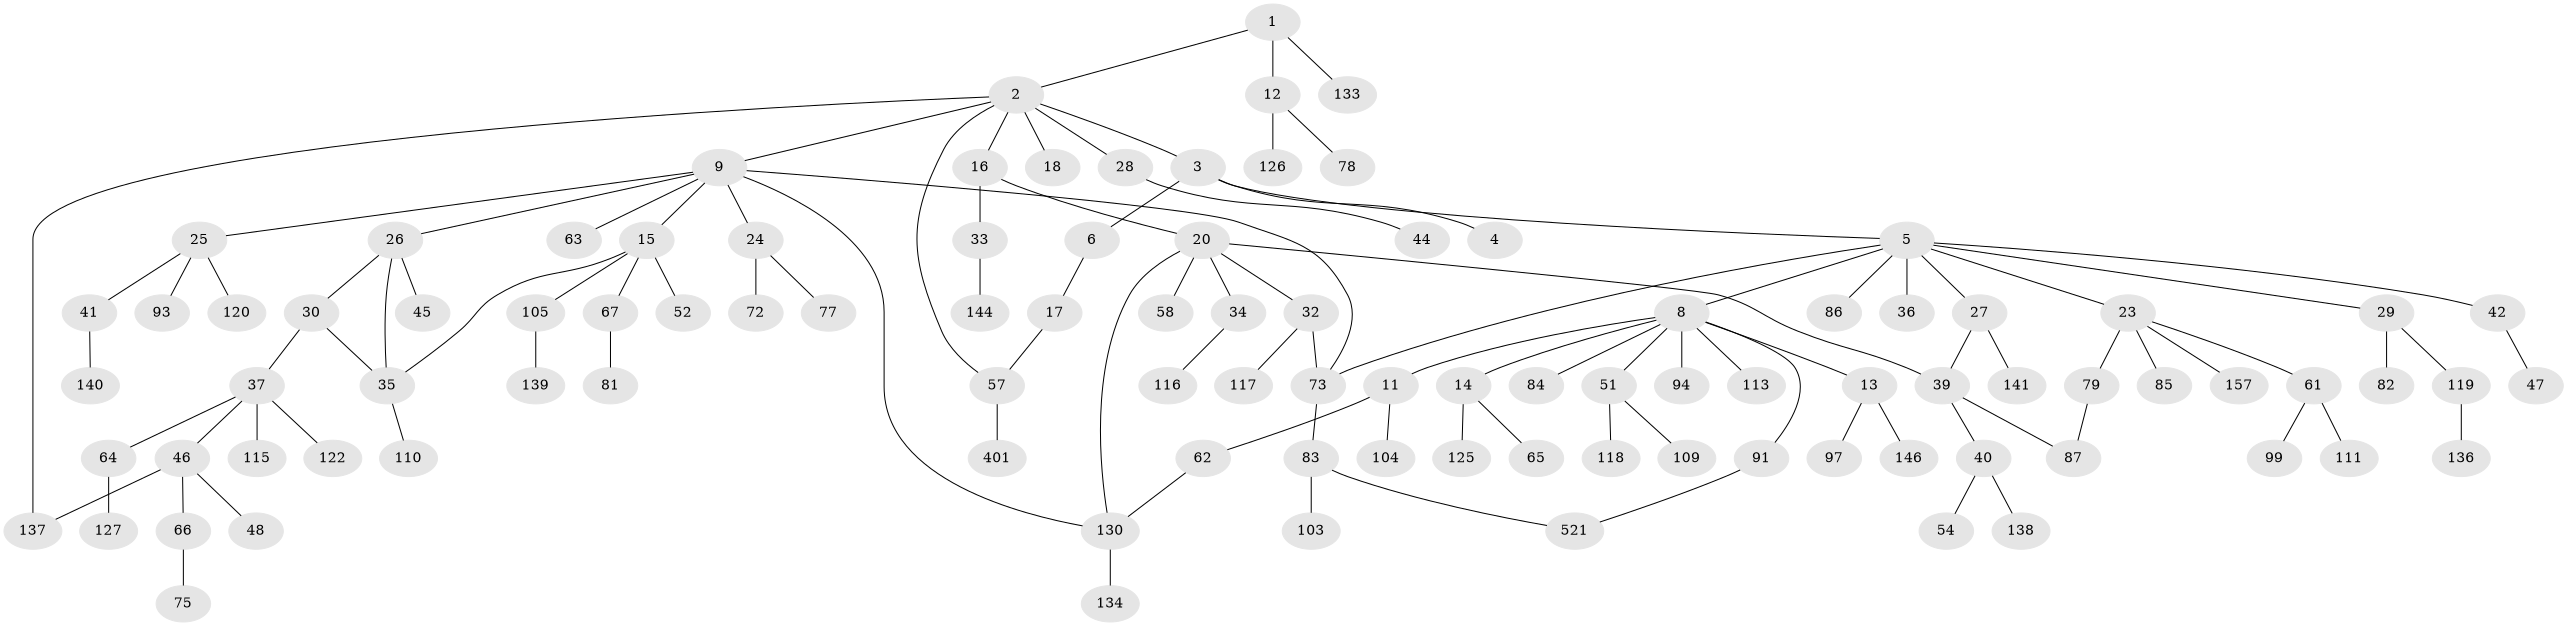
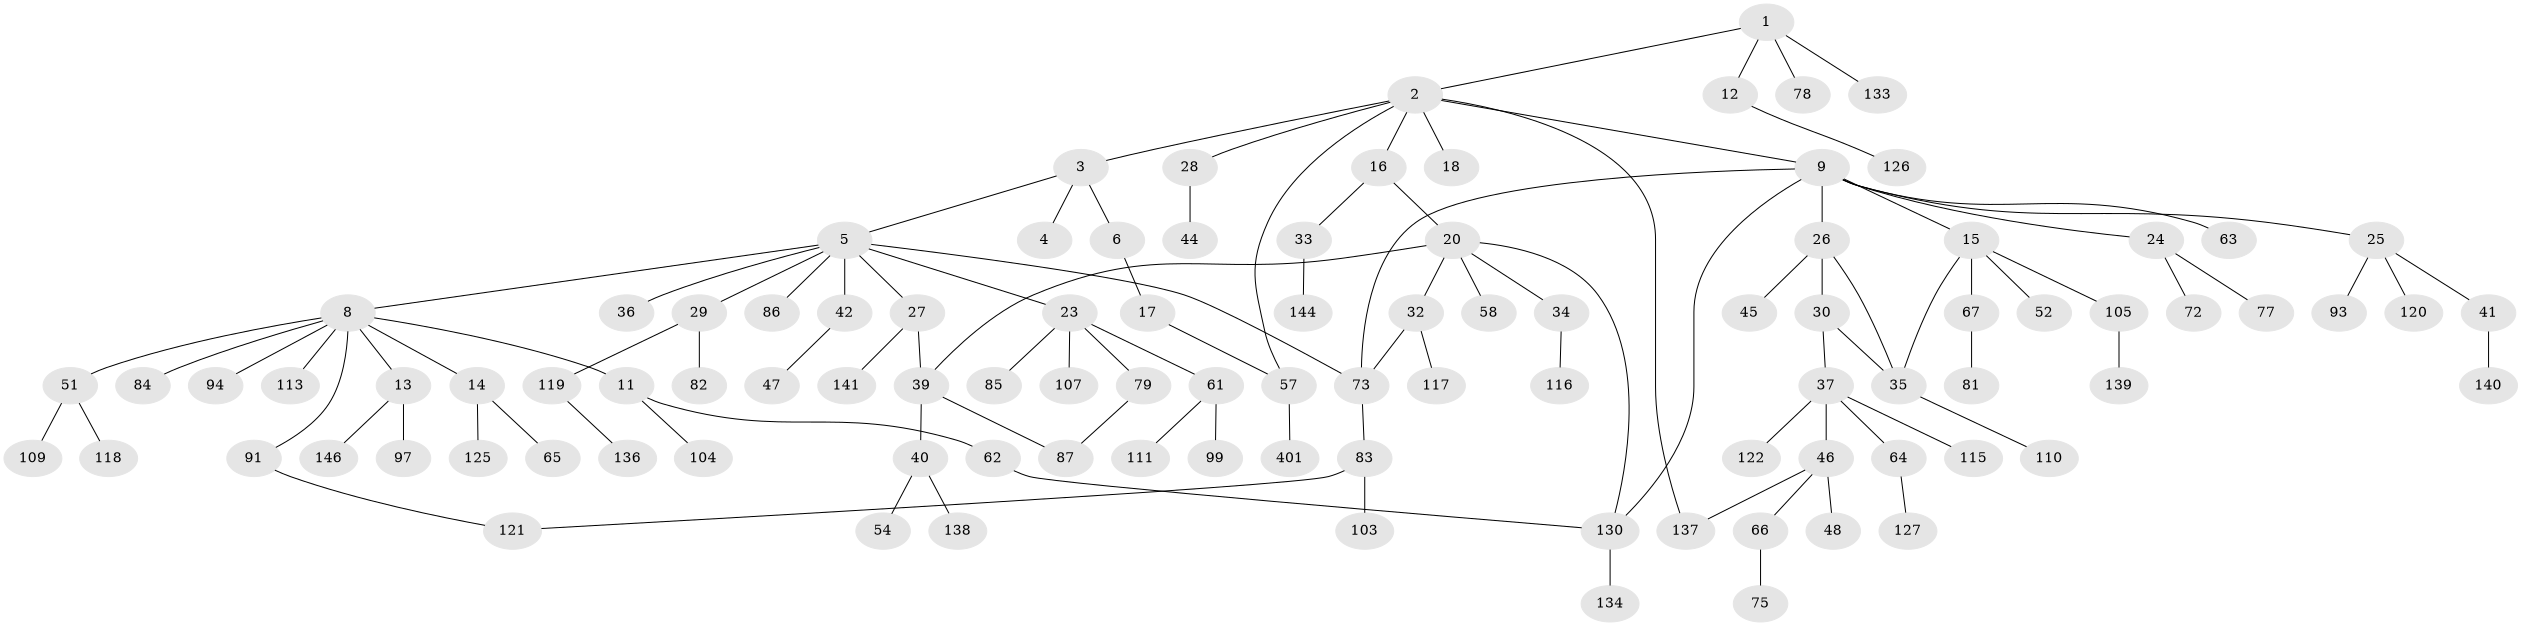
(1310, 131) -> (1785, 59)
(2239, 386) -> (1069, 386)
(1575, 531) -> (513, 531)
